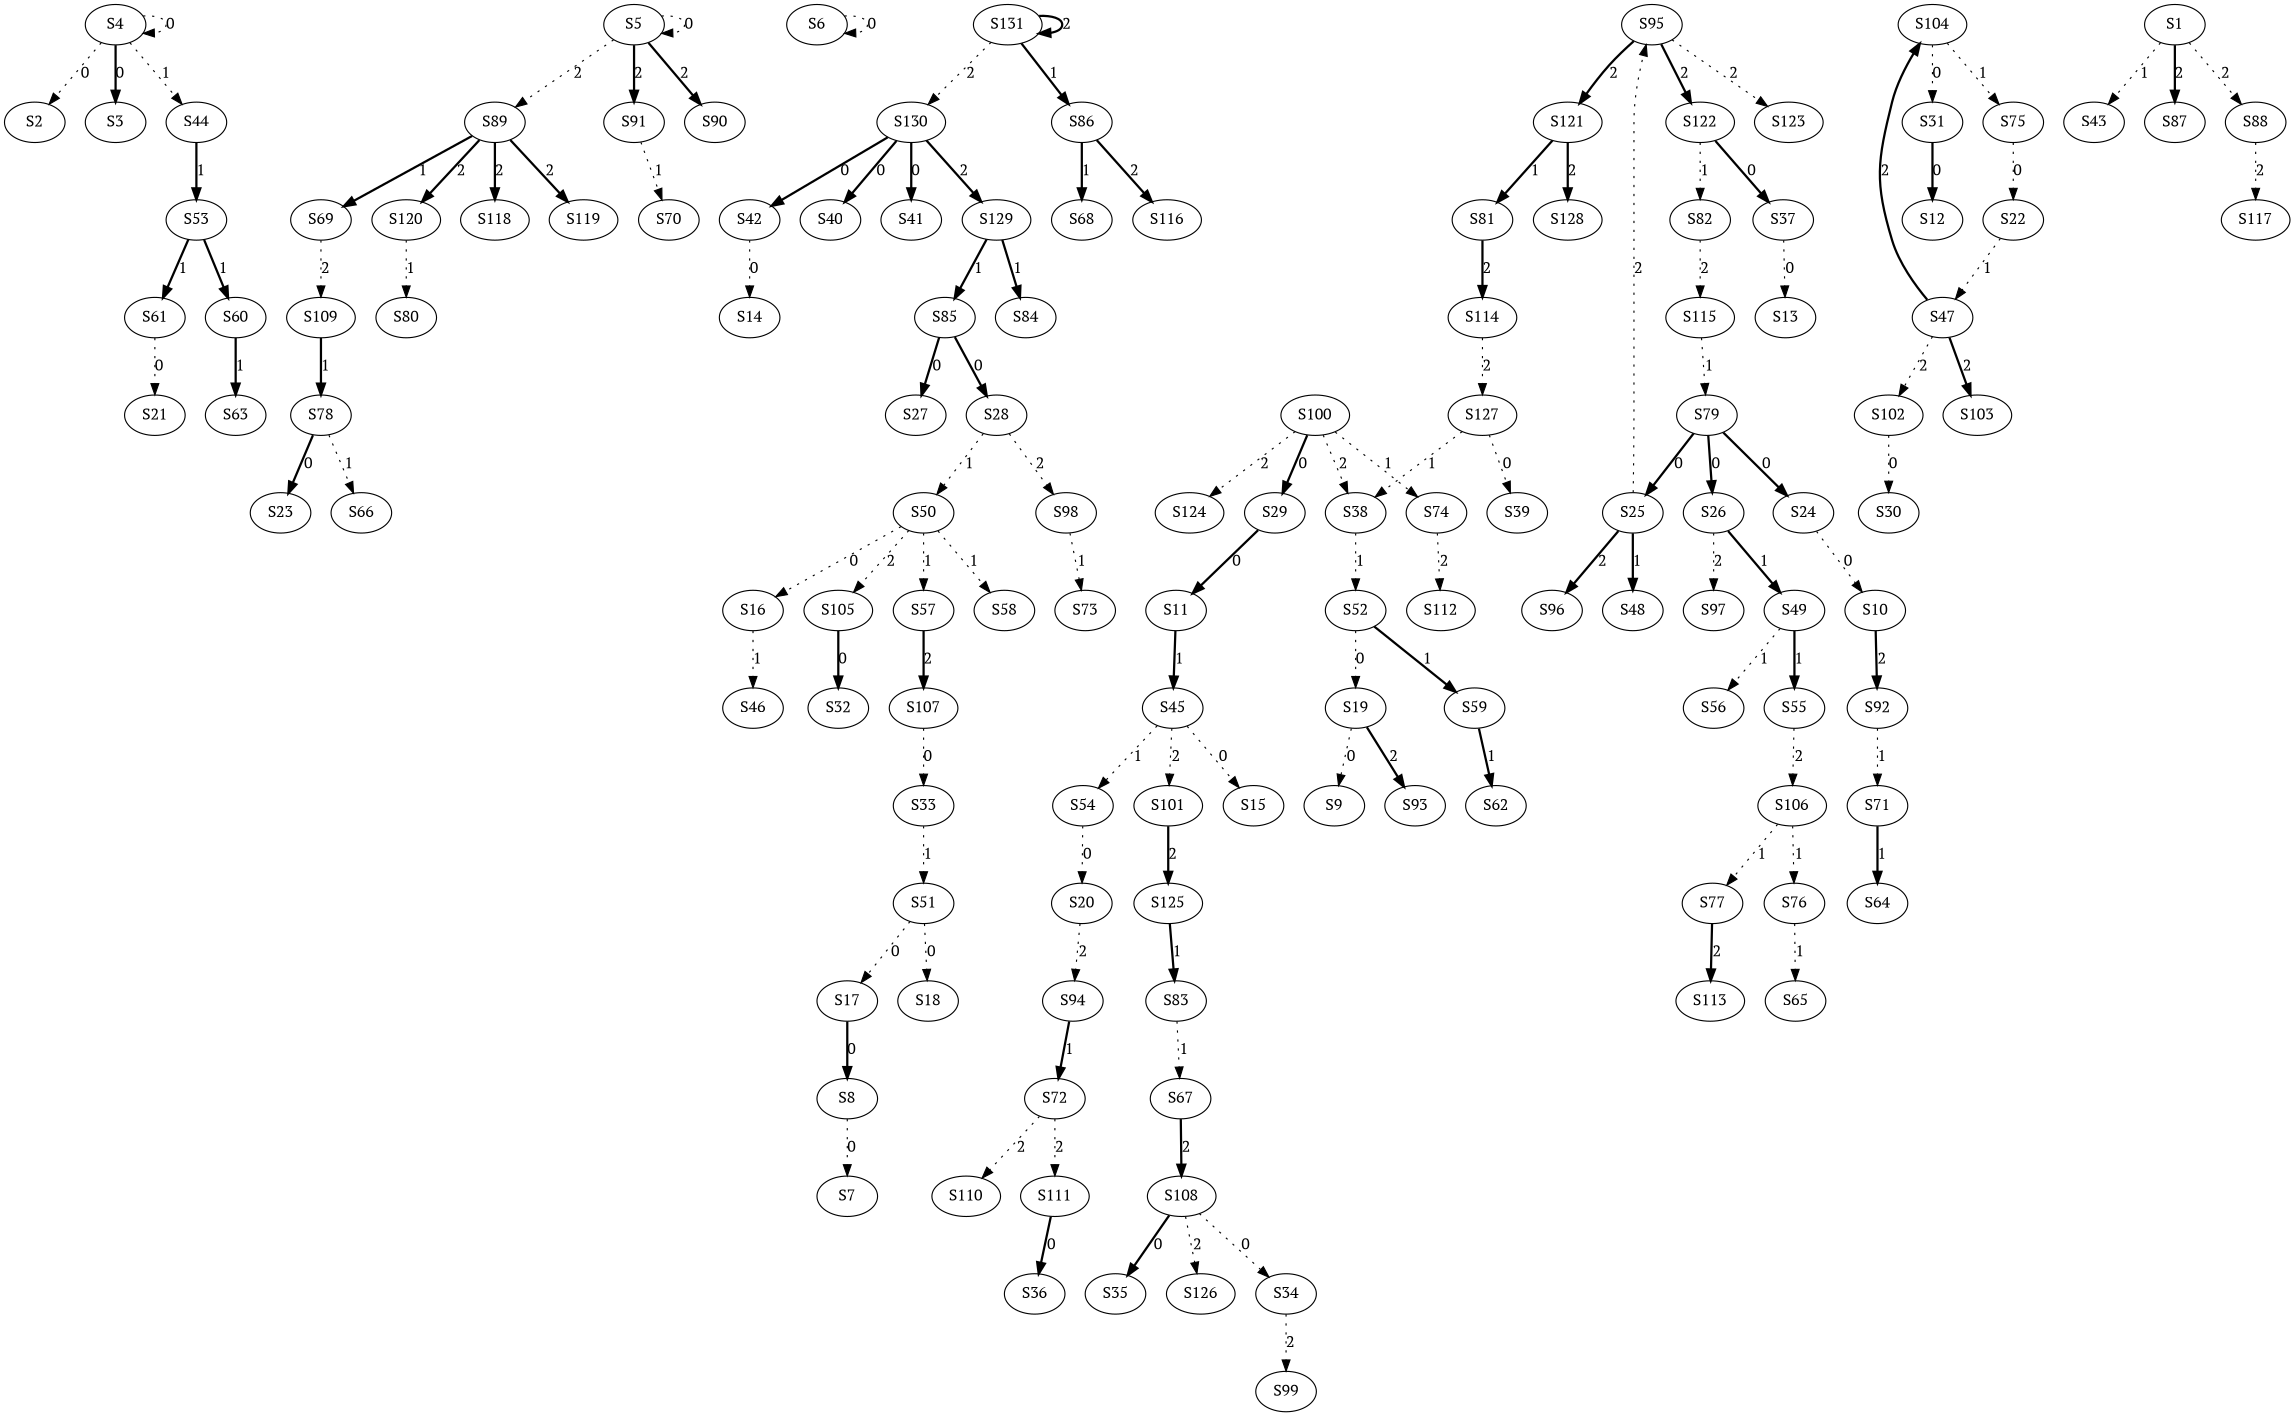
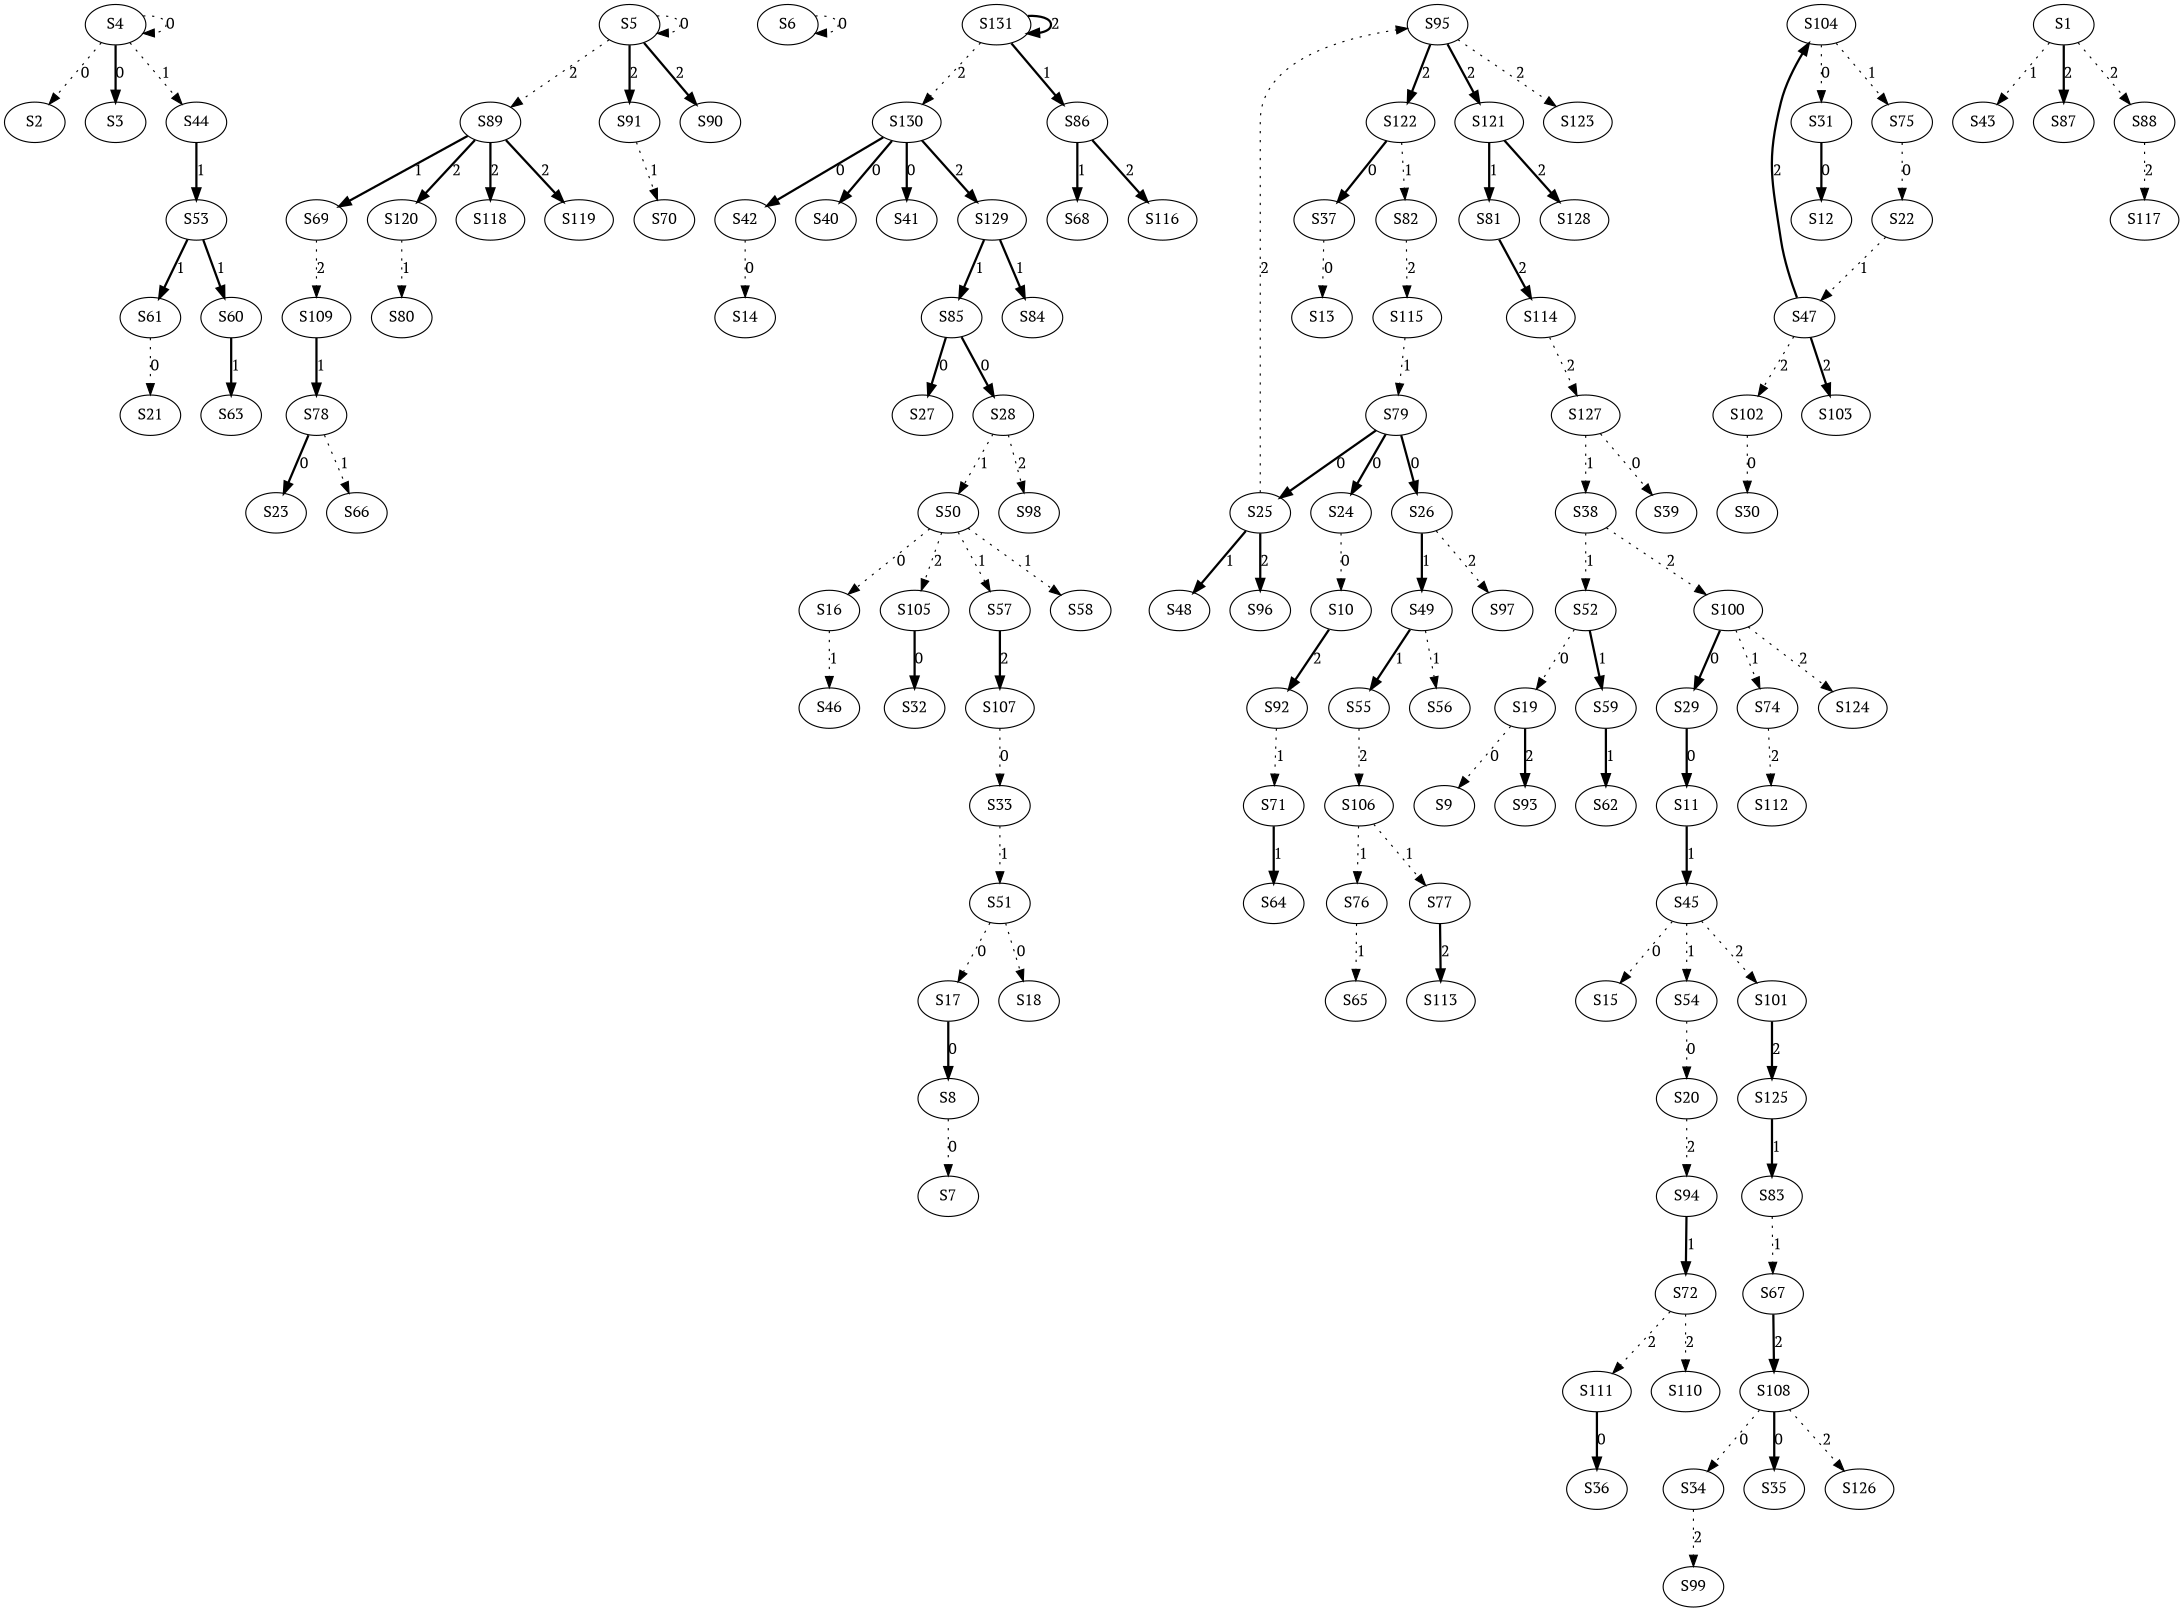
(1333, 459) -> (1651, 558)
(1085, 610) -> none
